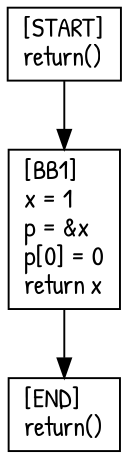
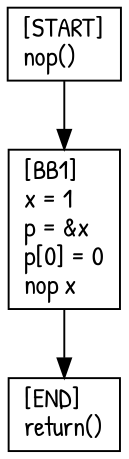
(64, 44) -> (64, 44)
(64, 229) -> (64, 229)
